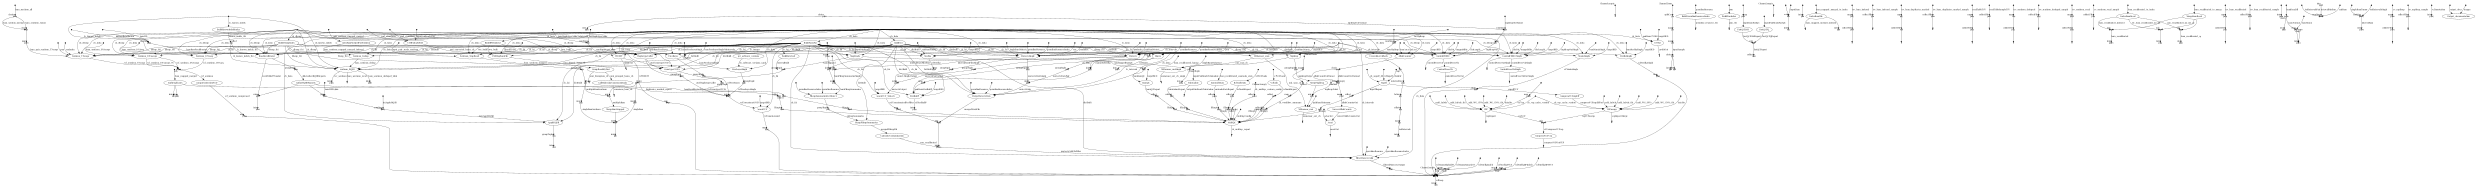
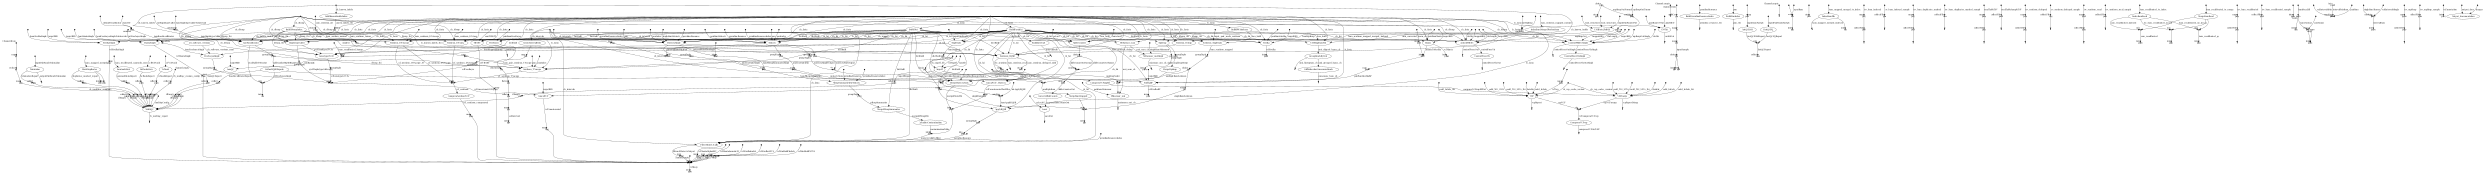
(159, 47) -> (397, 65)
(297, 56) -> (346, 43)
(928, 143) -> (940, 129)
